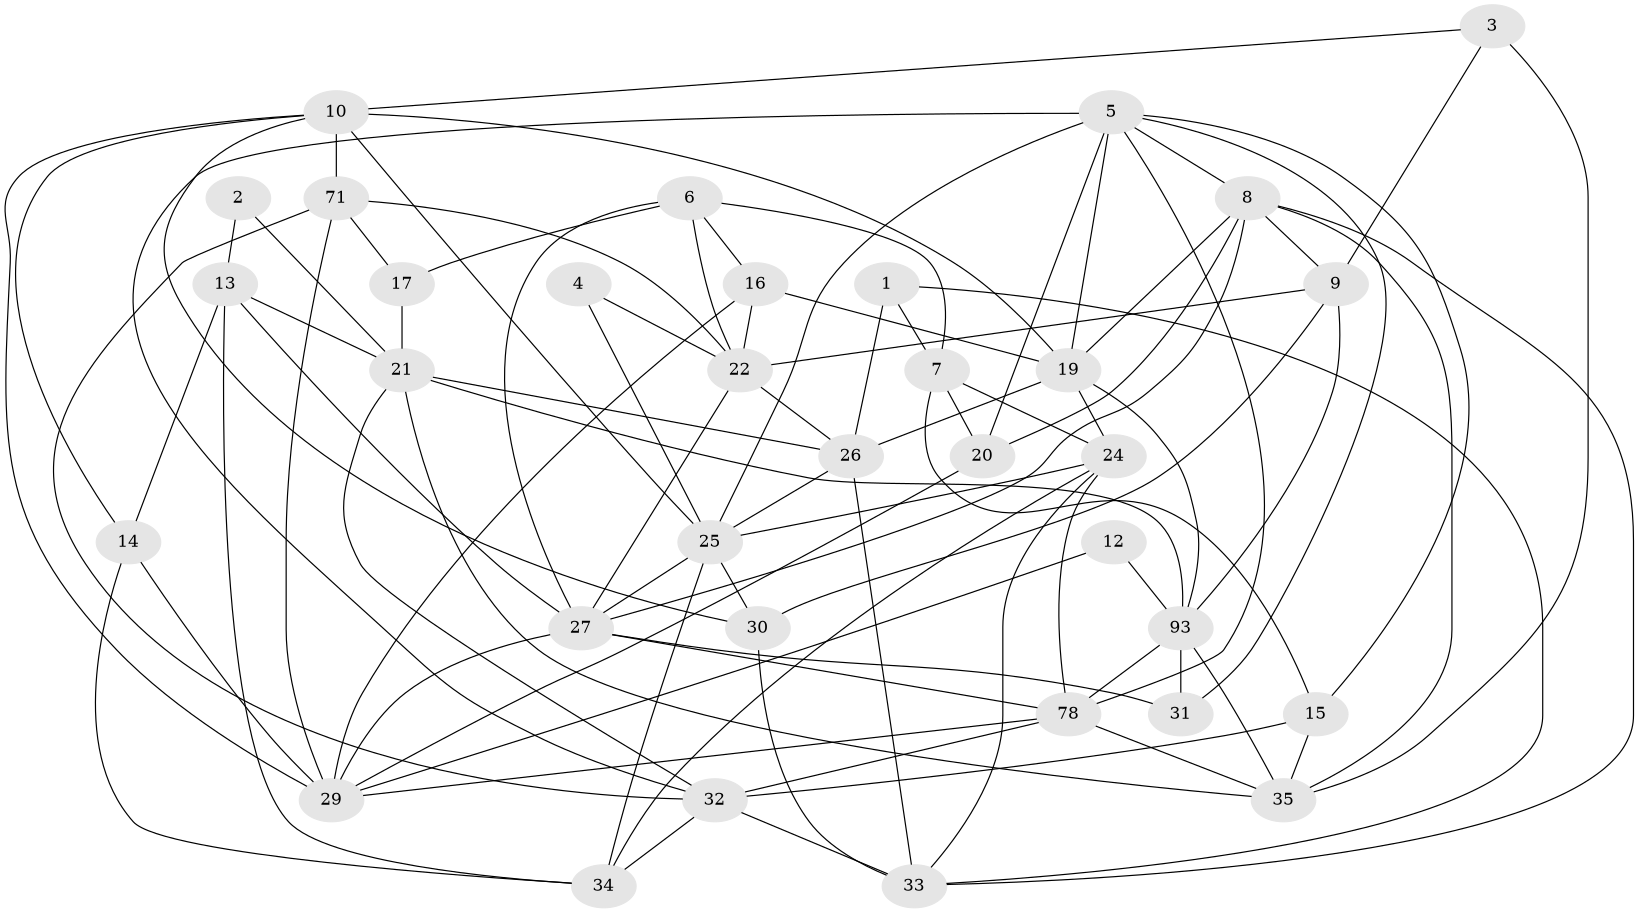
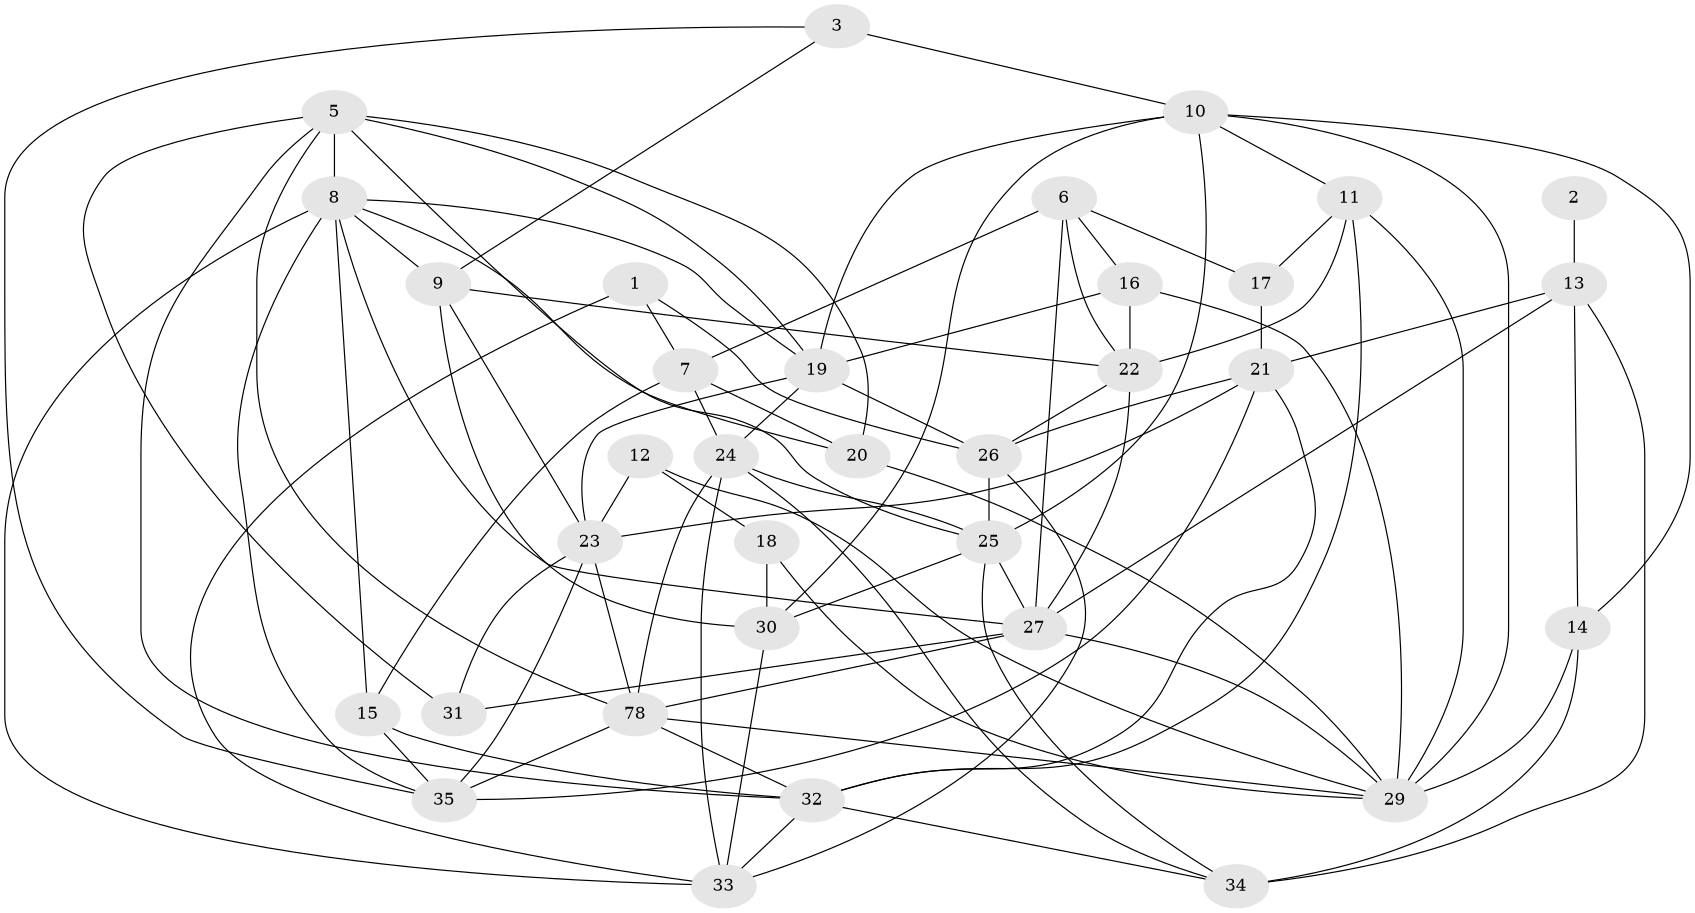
(336, 198) -> (1350, 198)
(579, 284) -> none
(327, 291) -> none
(1454, 330) -> (351, 456)
none -> (767, 542)
(1181, 628) -> (590, 542)
